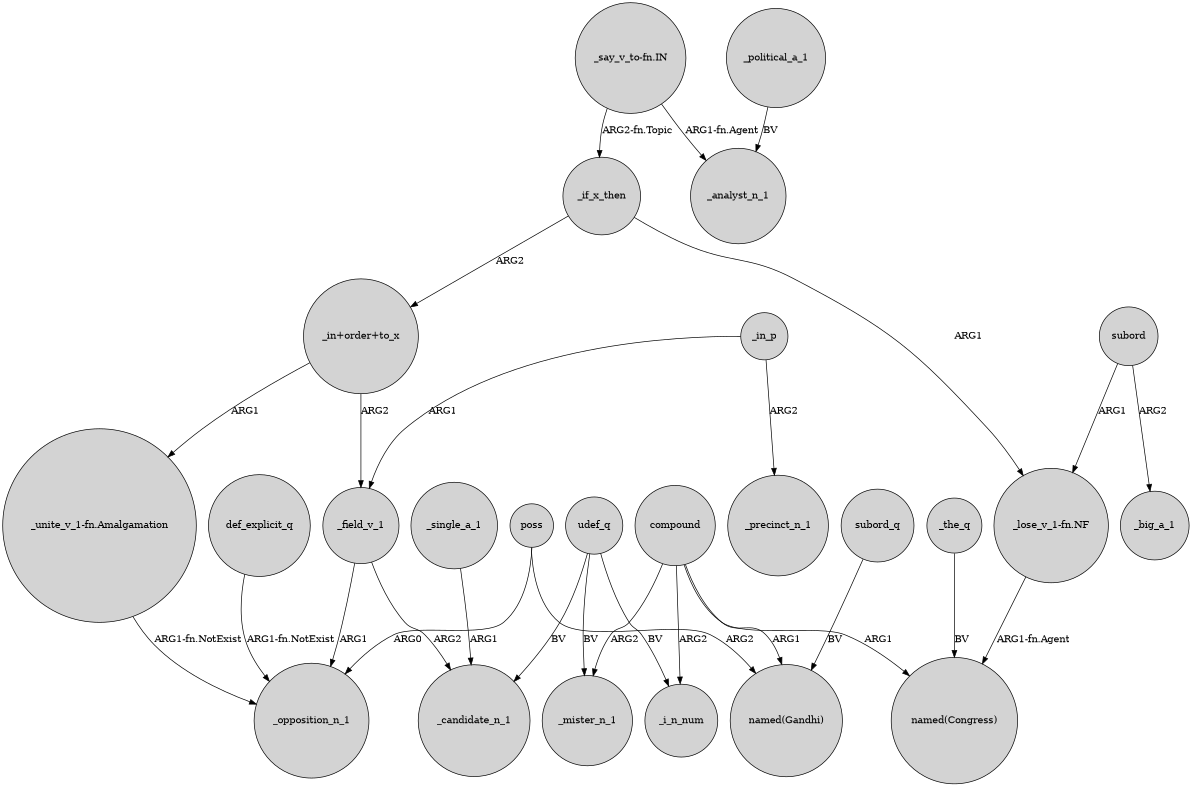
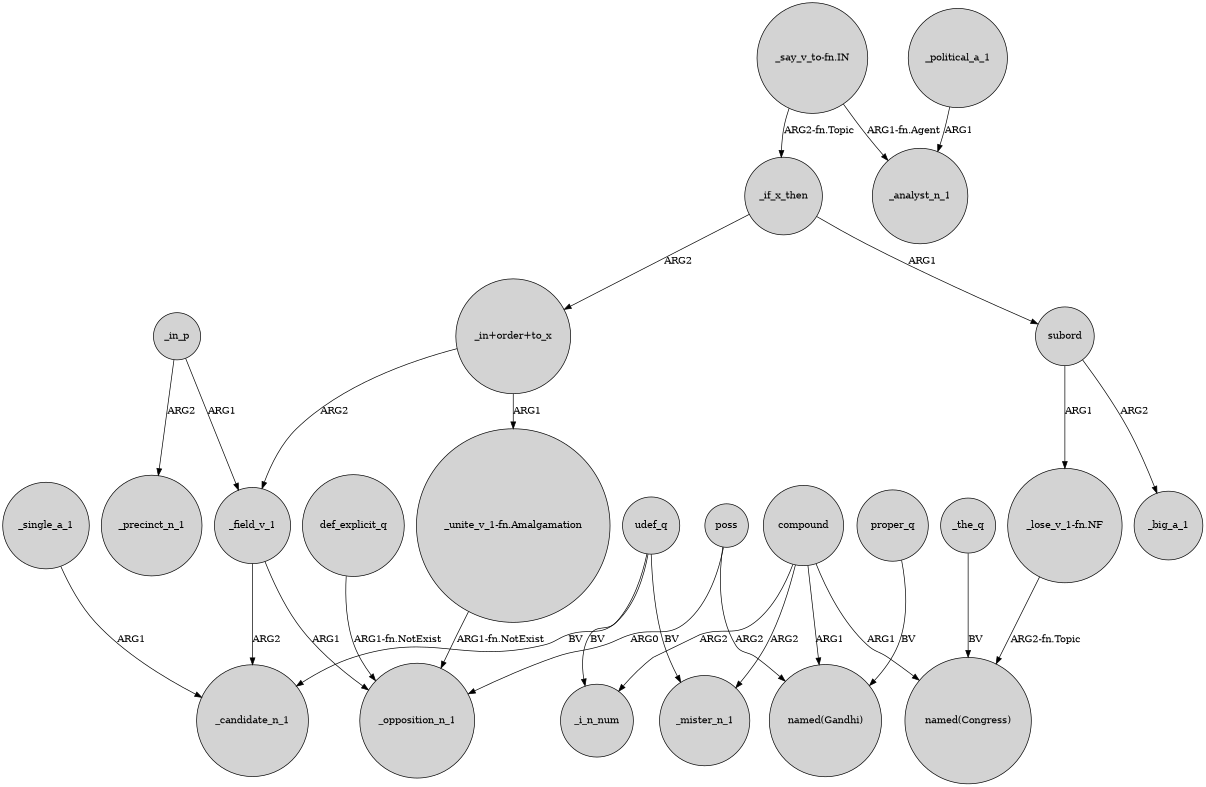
(770, 131) -> (959, 131)
(849, 309) -> (923, 272)
(878, 526) -> (893, 526)
(1033, 640) -> (1046, 640)
